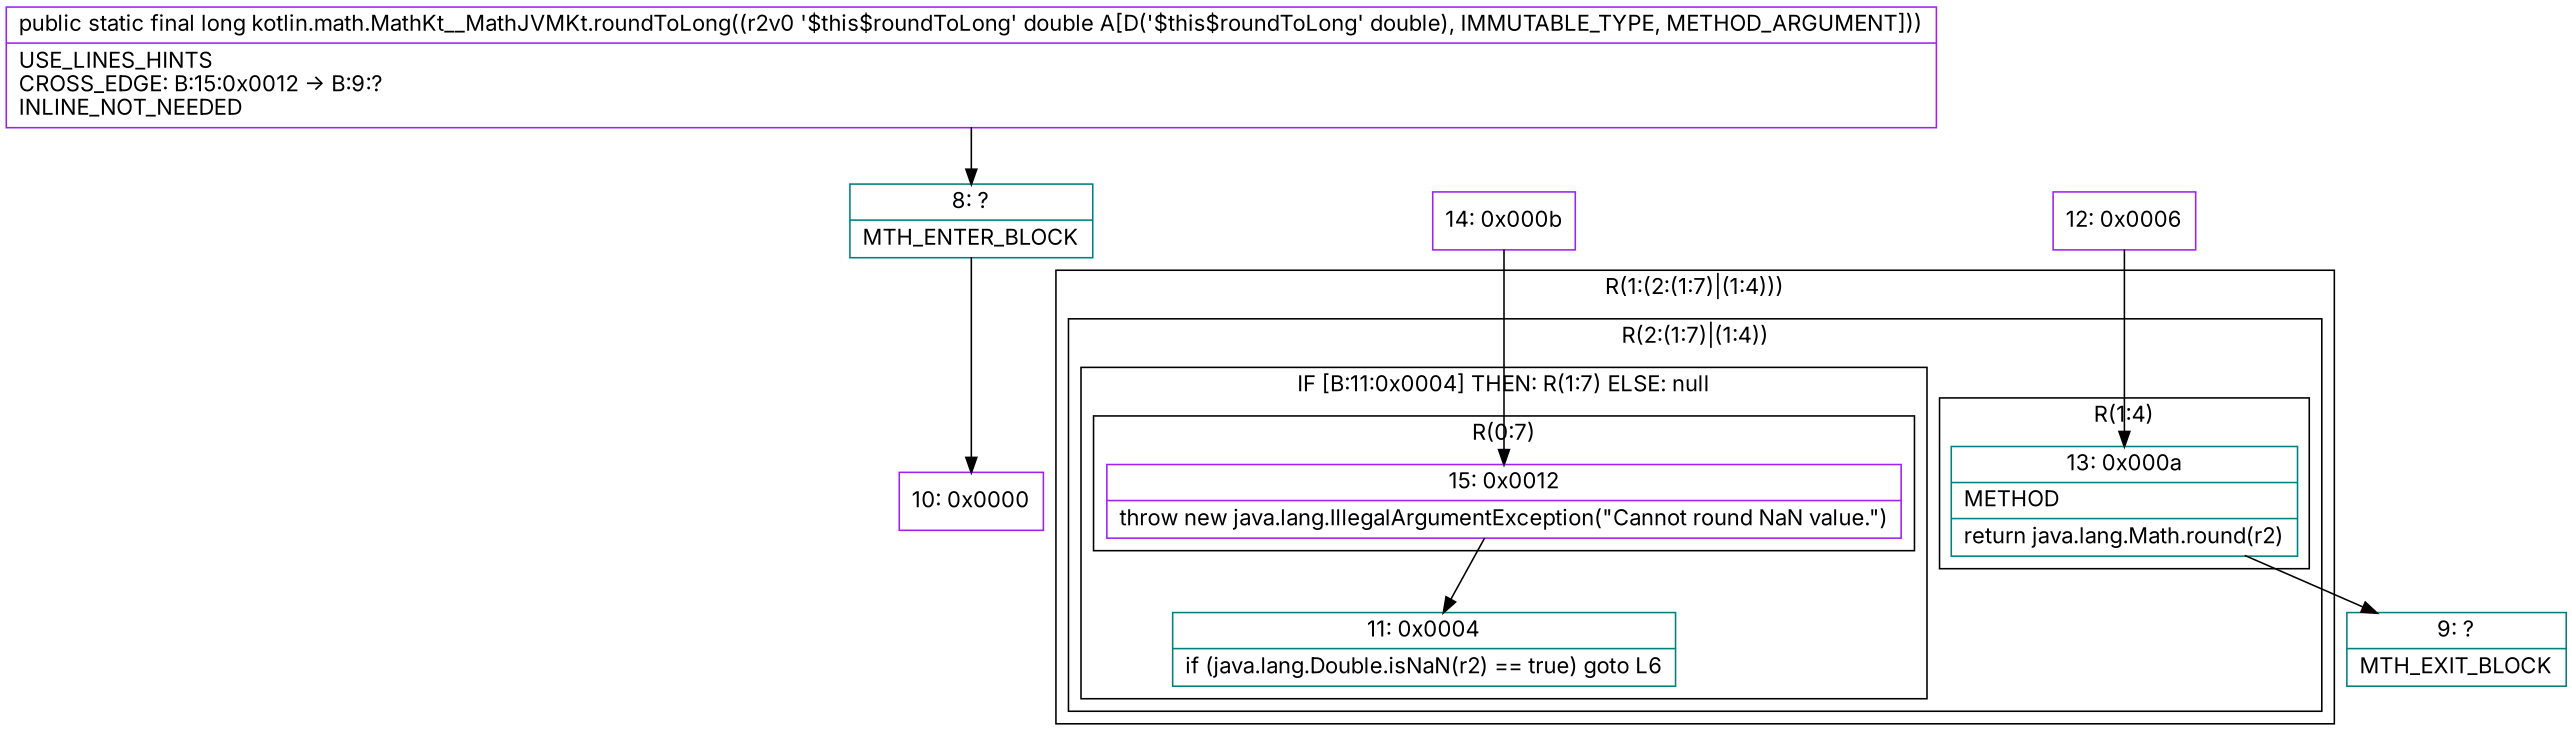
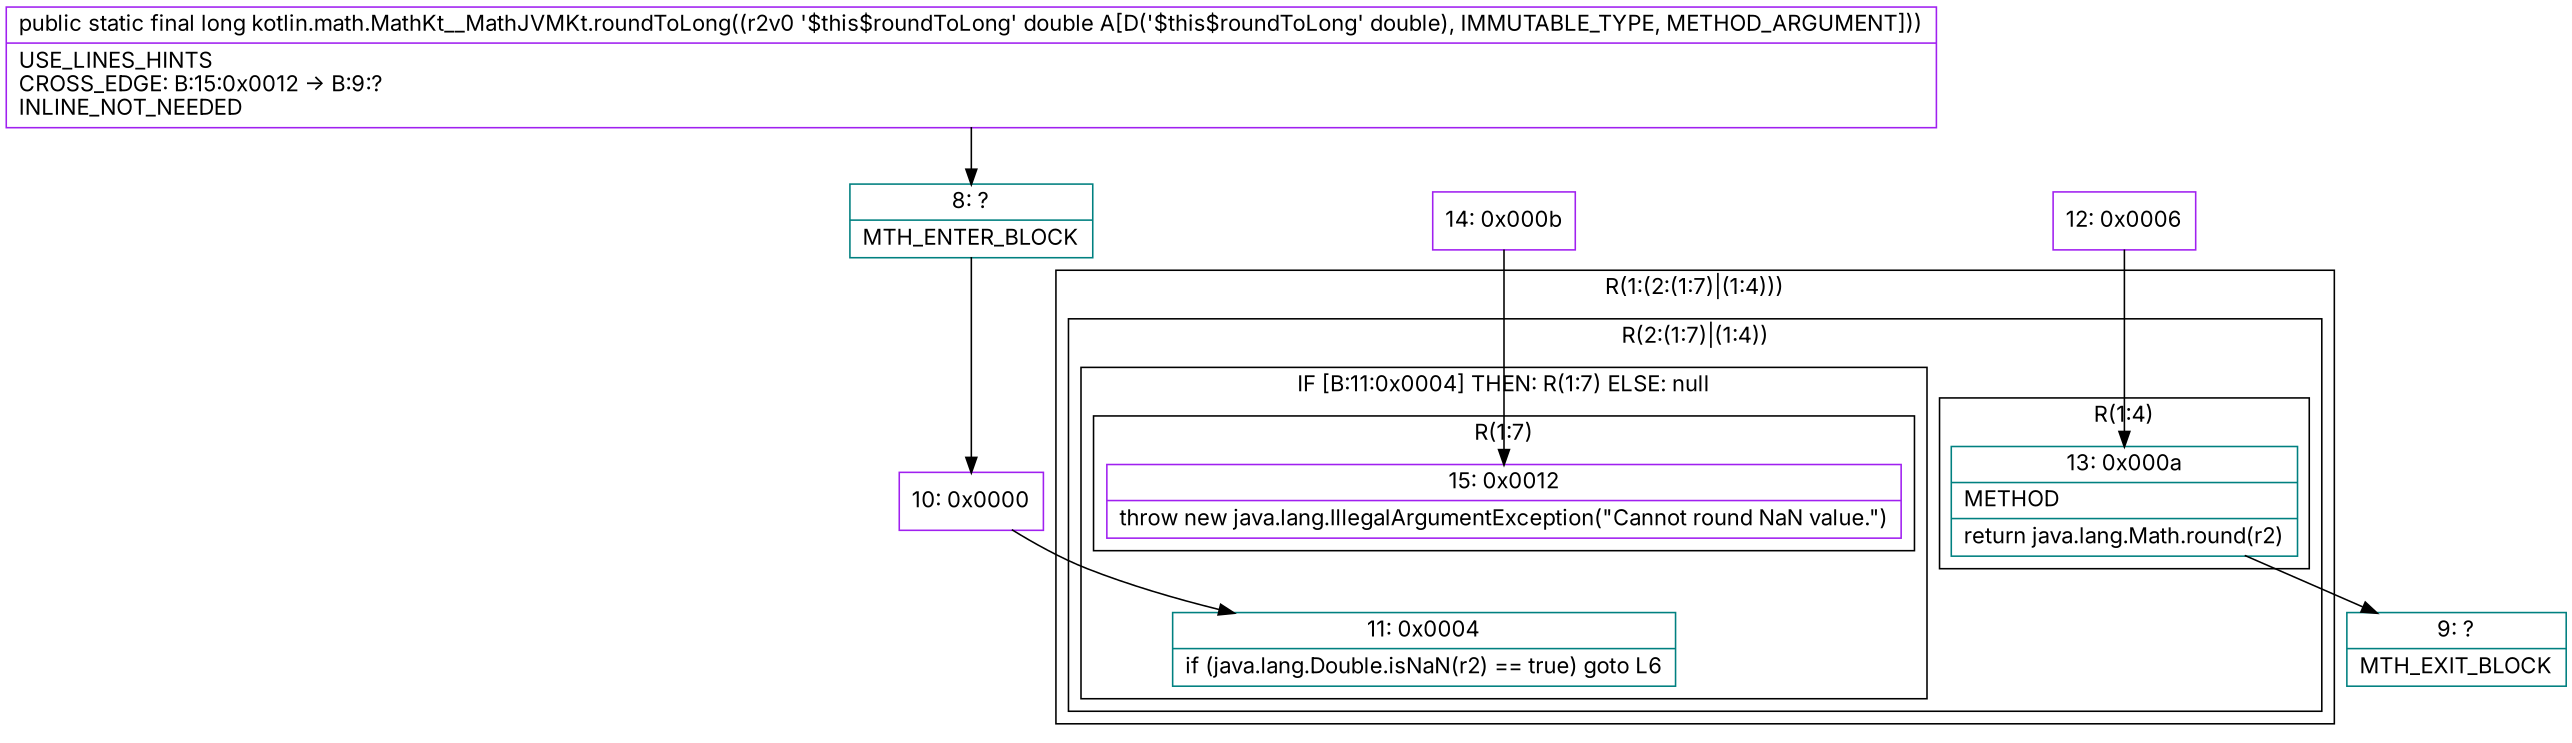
(1504, 434) -> (1504, 434)
(1468, 569) -> (1112, 578)
